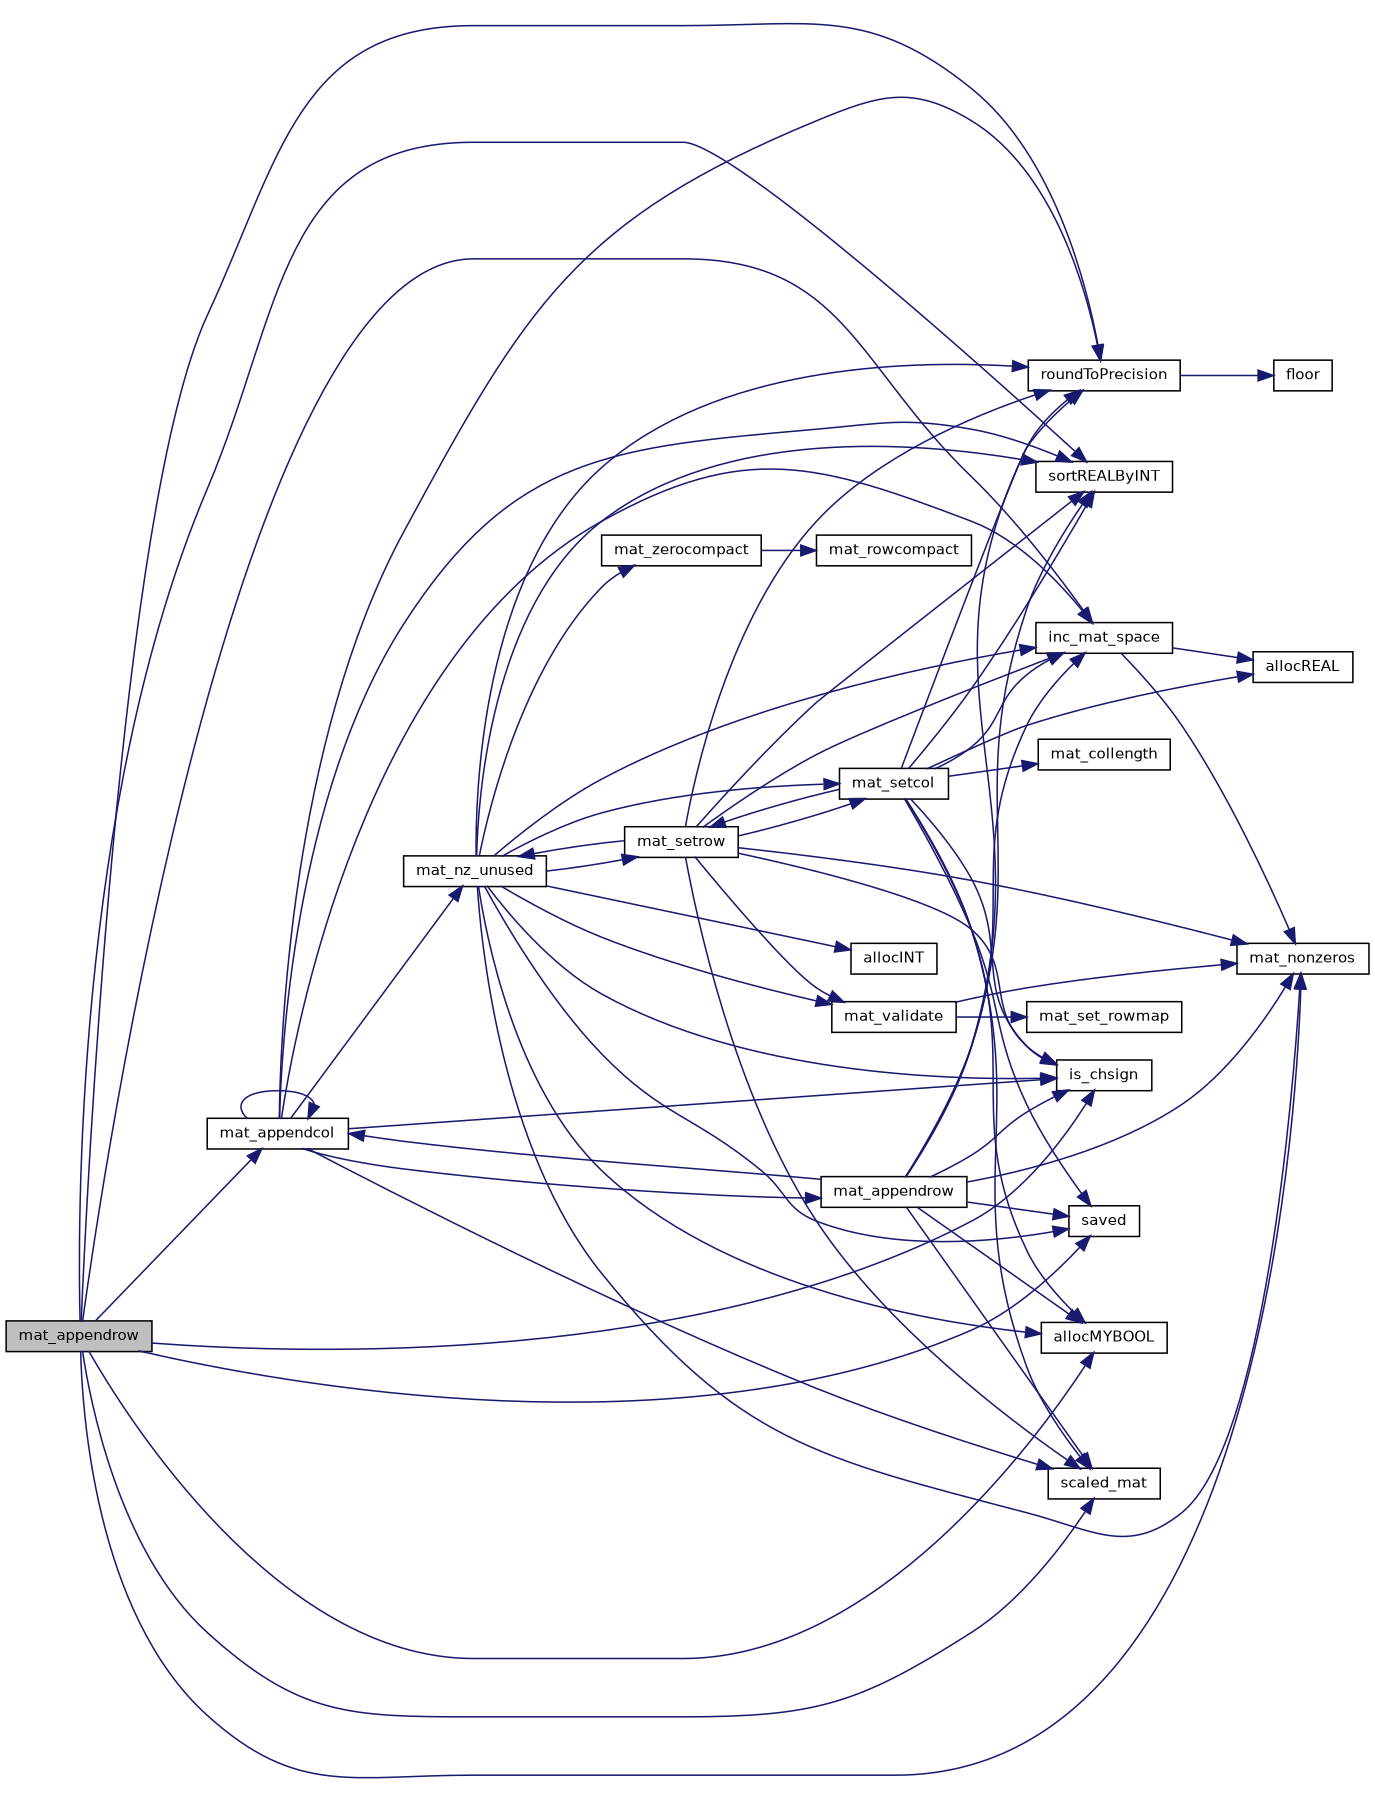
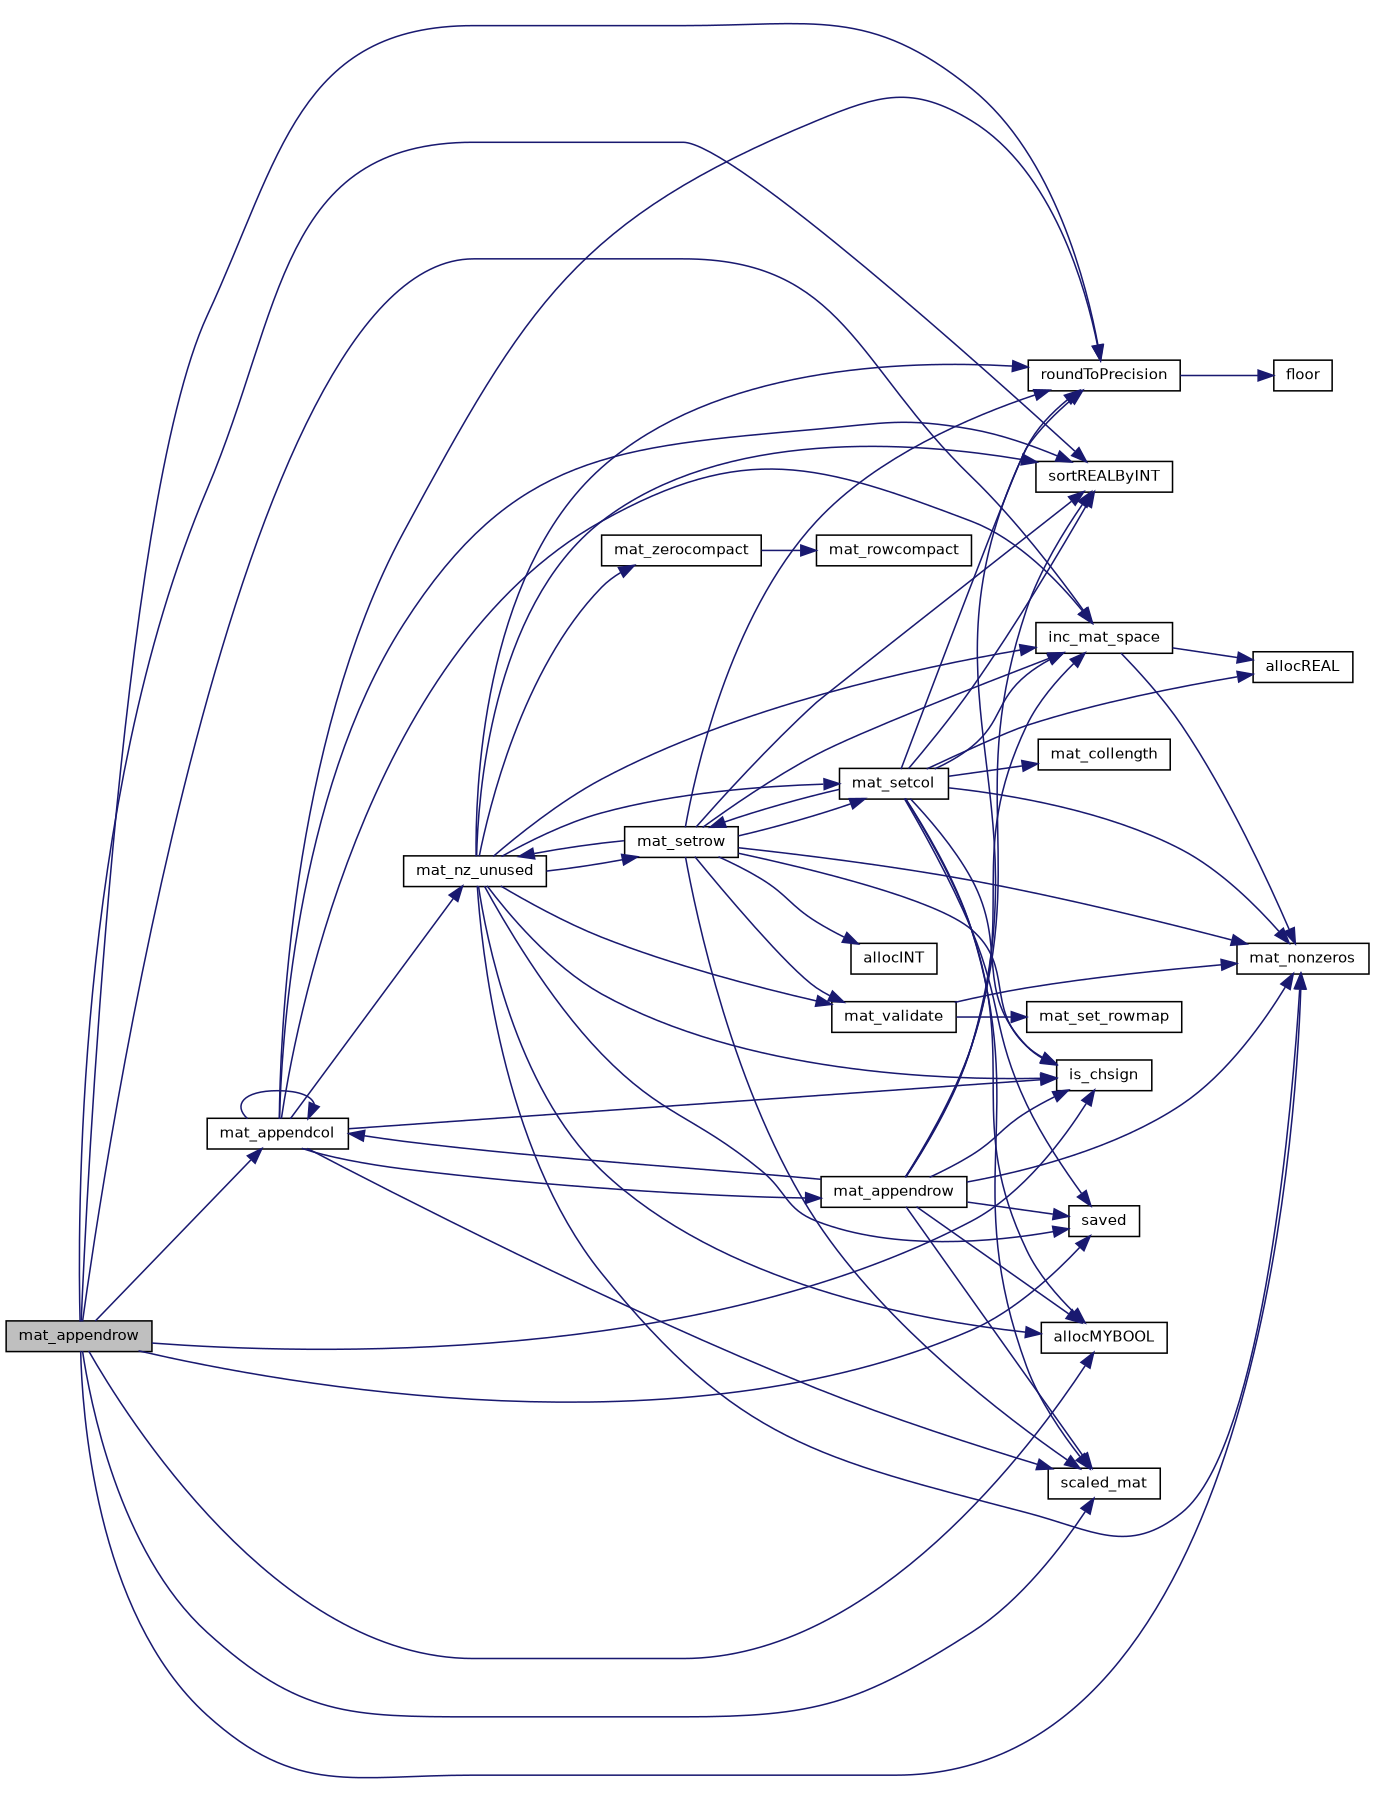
none -> (1129, 827)
(684, 915) -> (783, 895)
